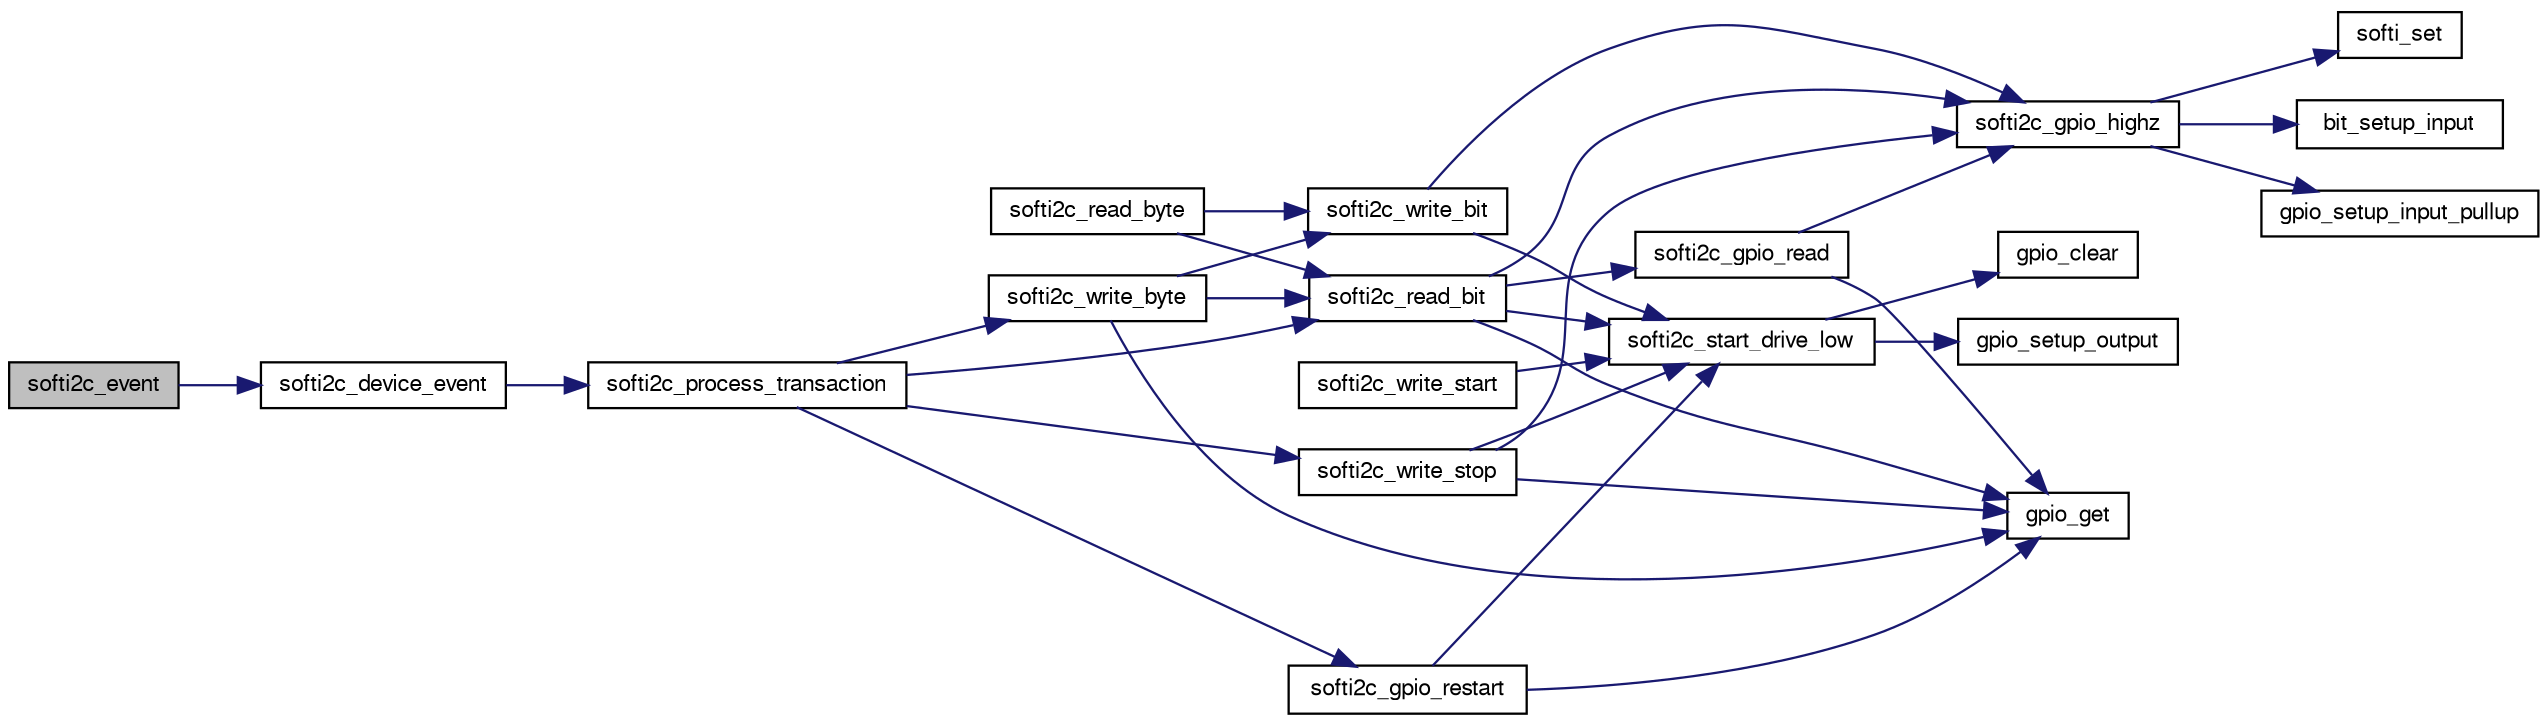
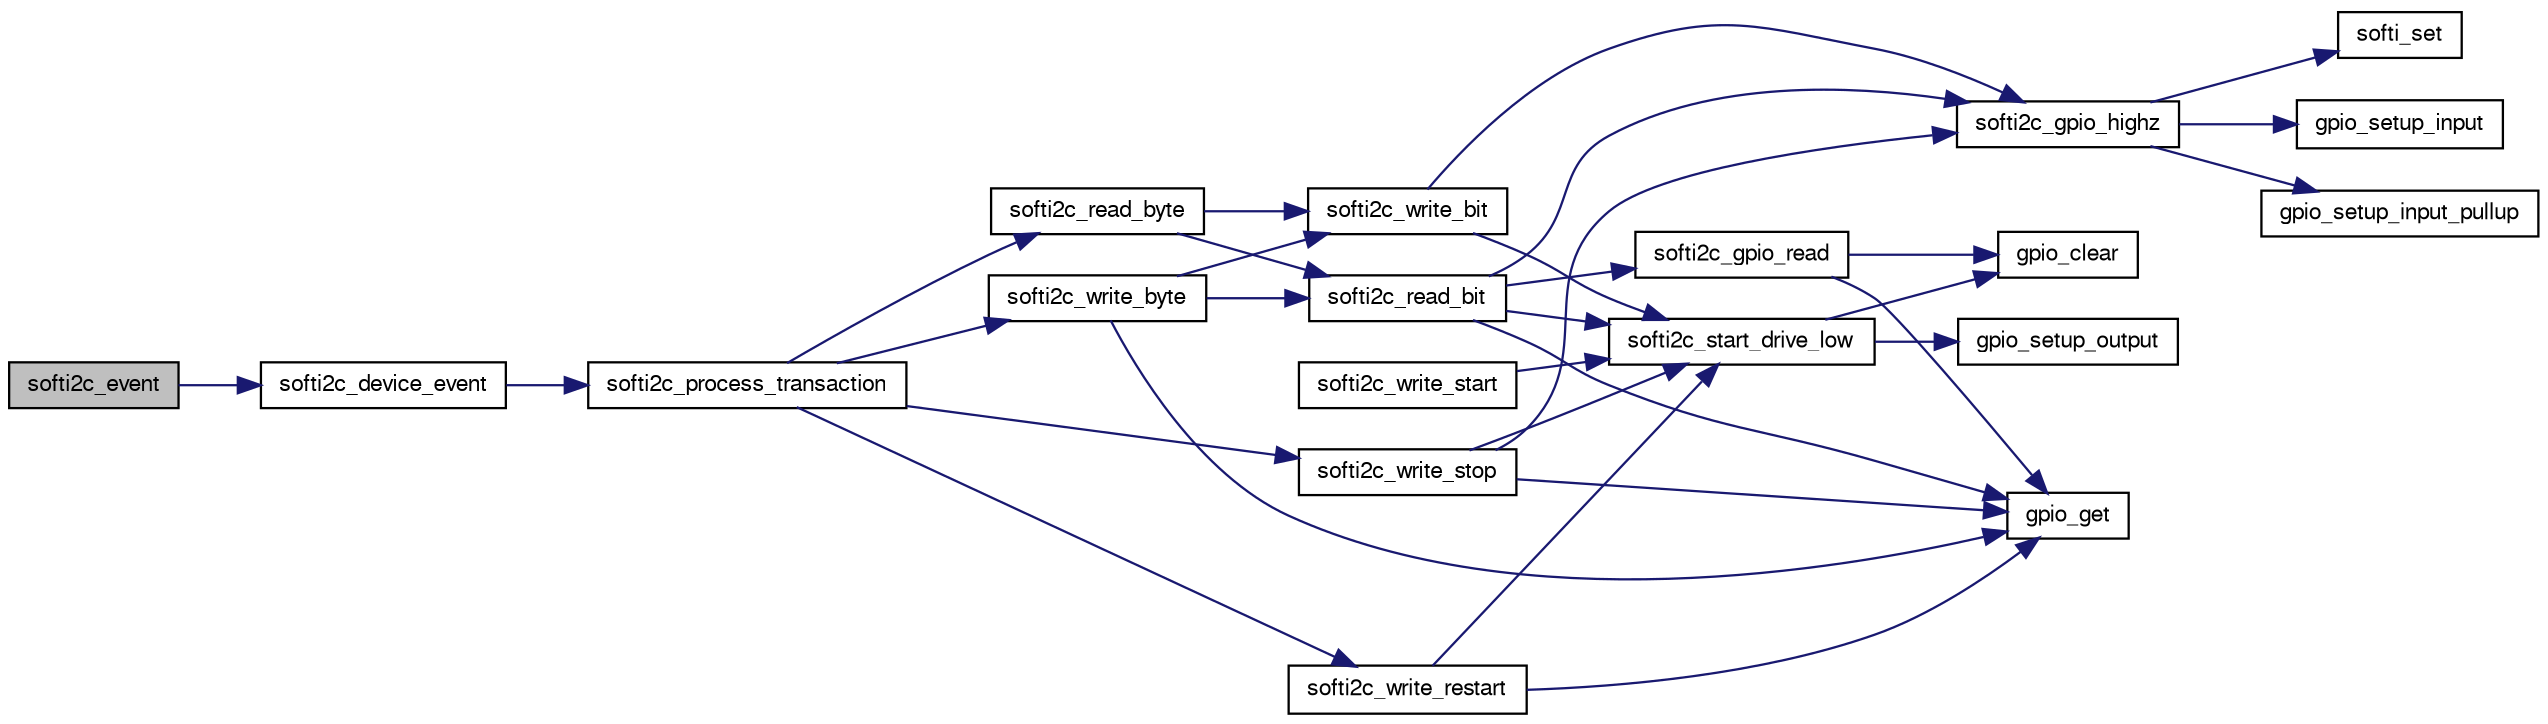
(2400, 124) -> (2400, 124)
(1894, 194) -> (1911, 255)
(1101, 356) -> (900, 300)
(1408, 690) -> (1408, 690)
